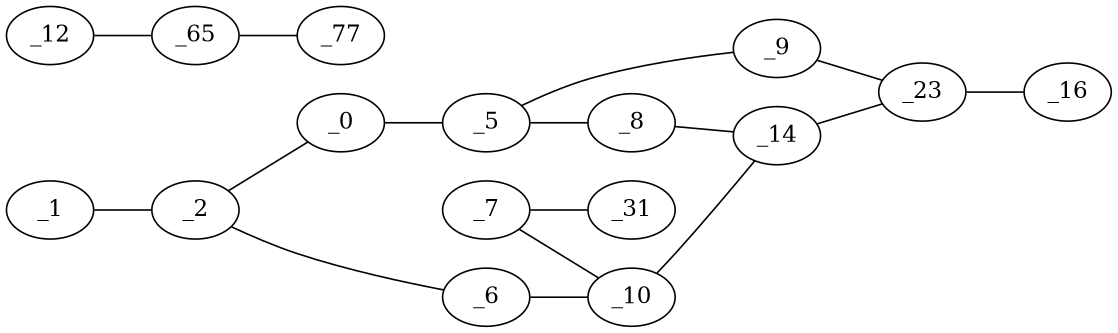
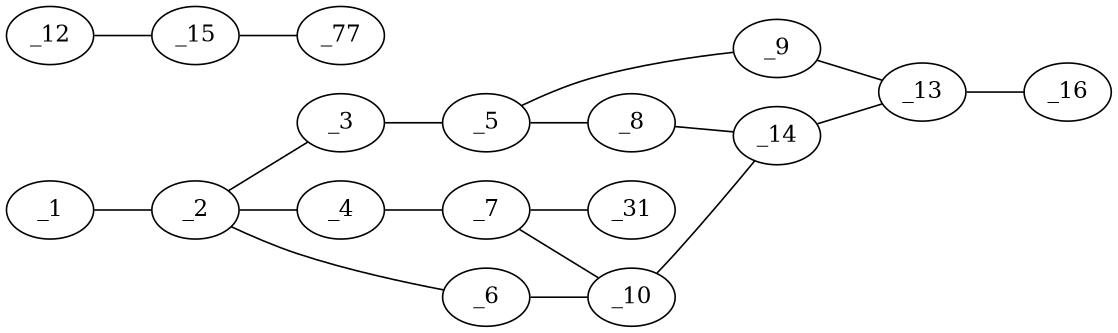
(195, 36) -> (195, 36)
(922, 92) -> (922, 92)
(341, 123) -> (341, 123)
none -> (341, 210)
